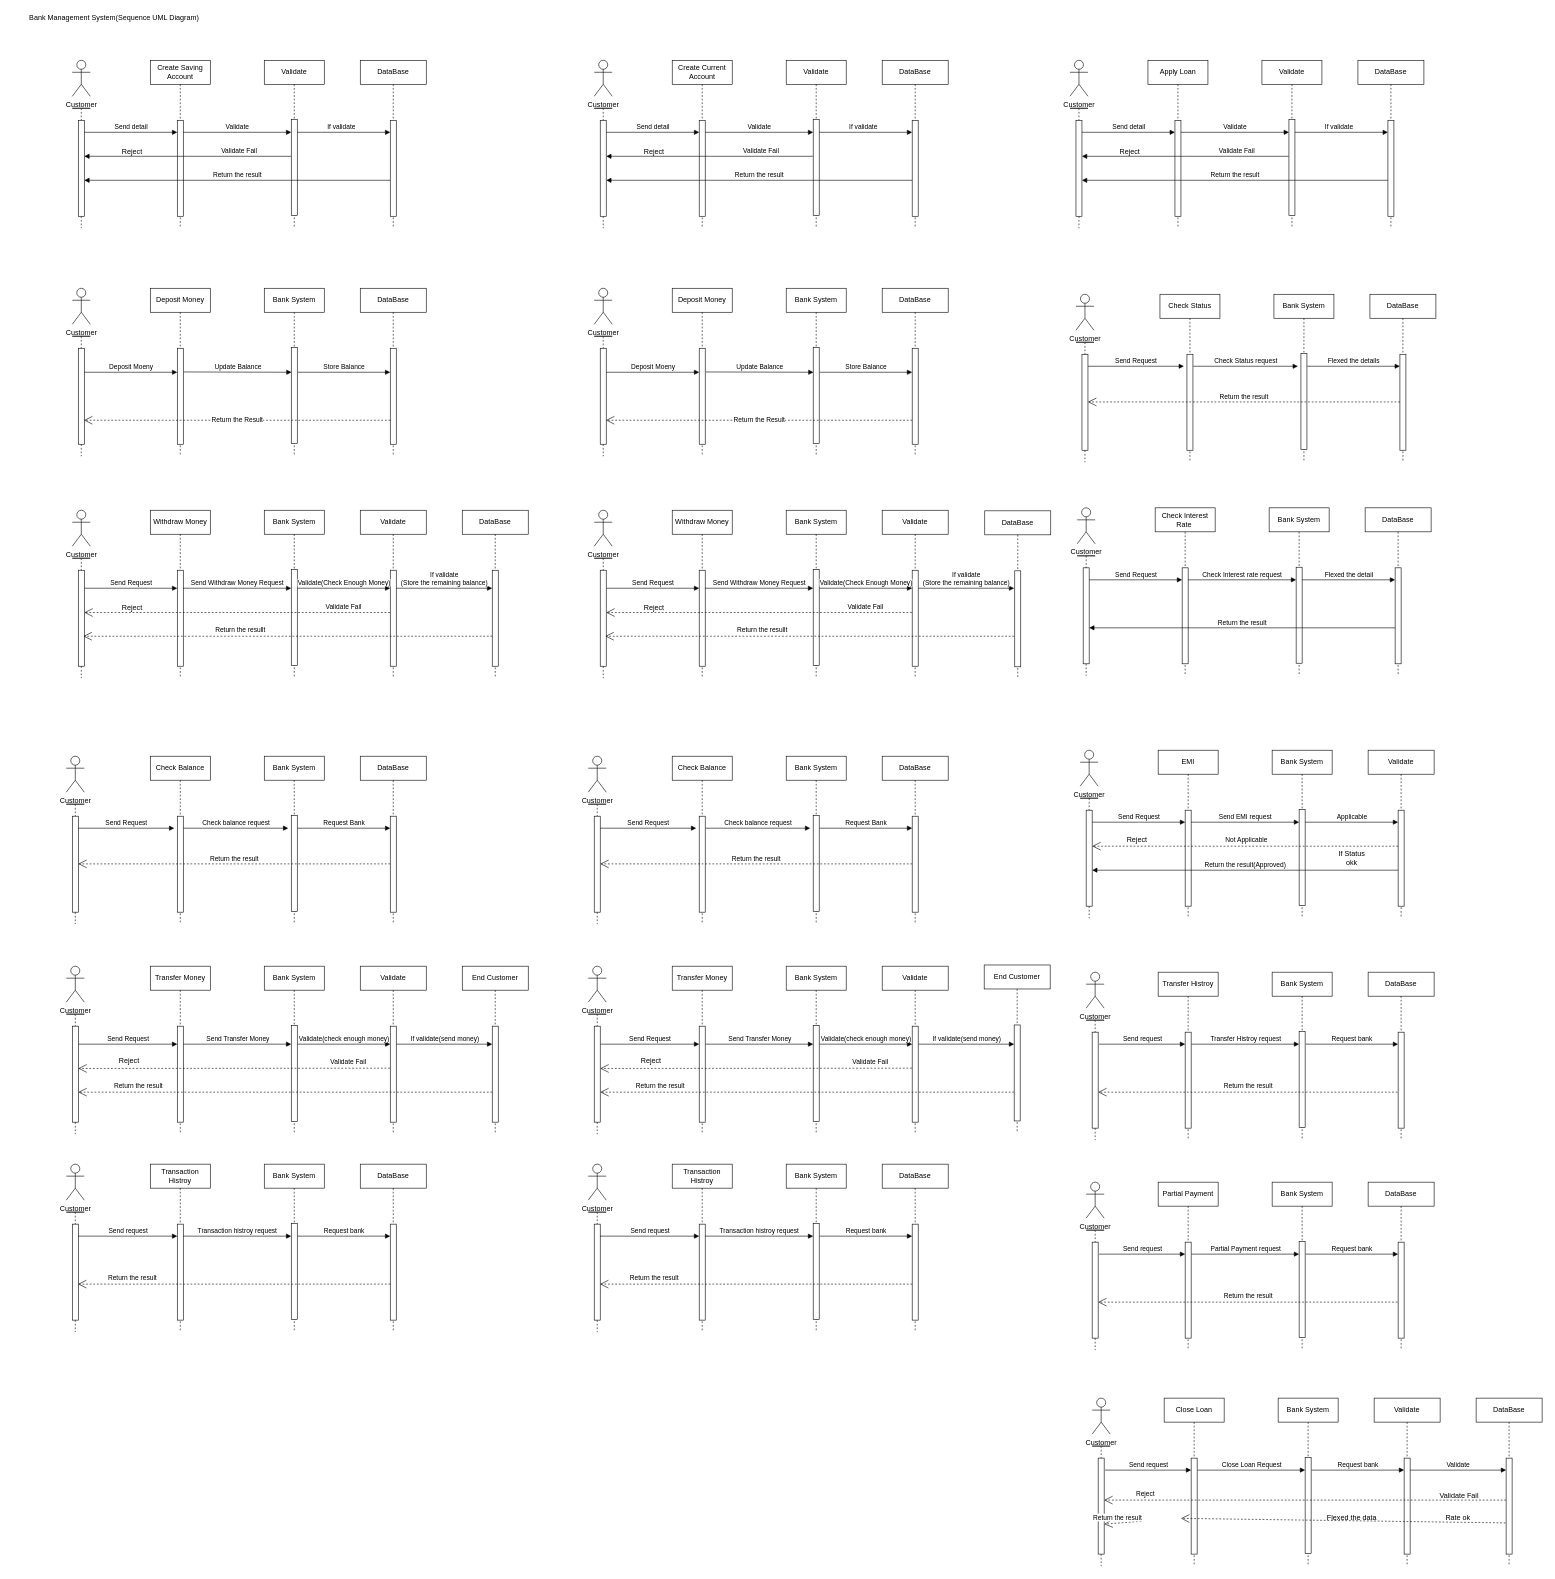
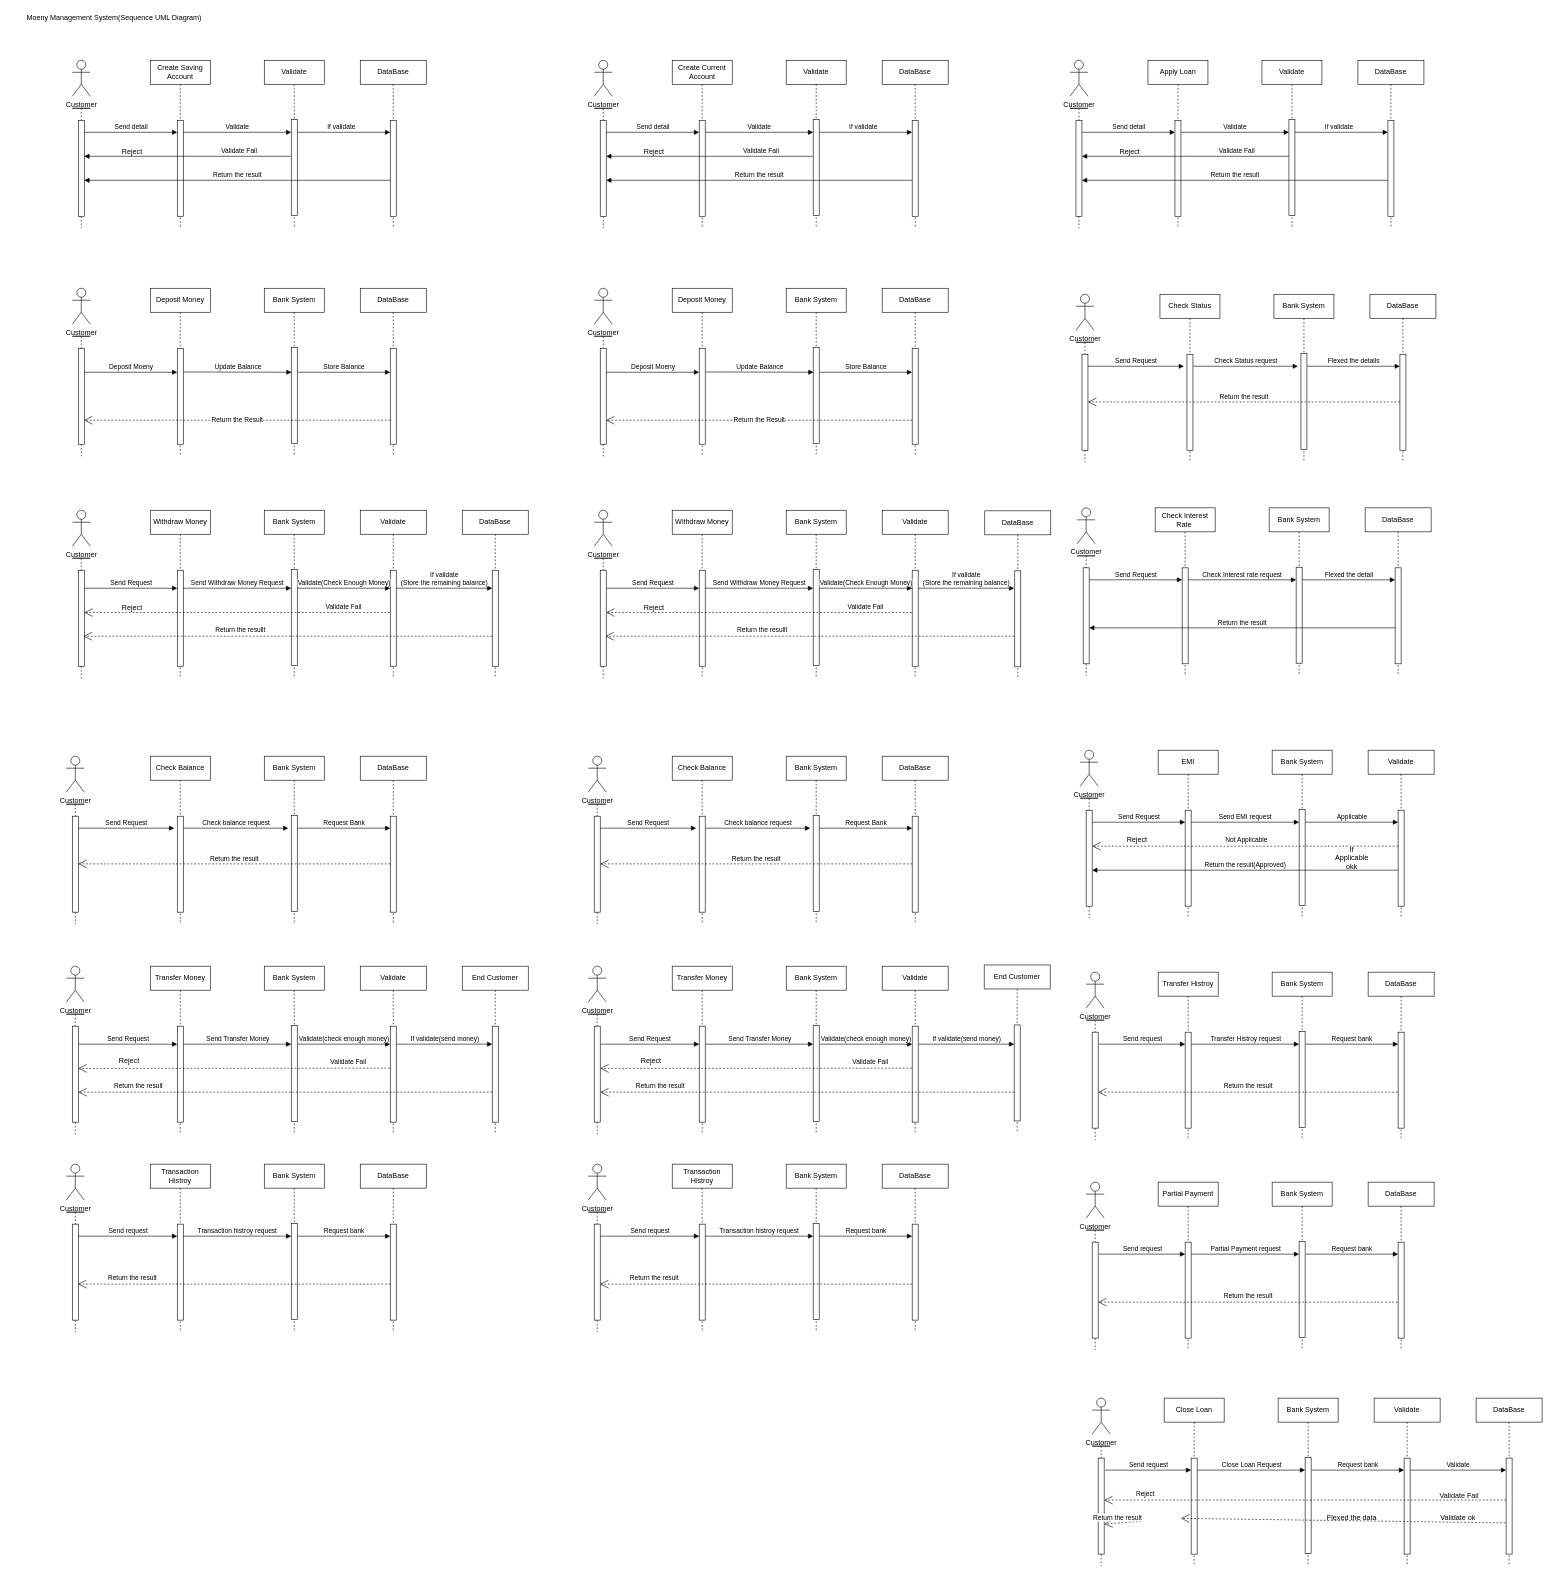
(114, 18) -> (114, 18)
(1352, 858) -> (1352, 858)
(1458, 1518) -> (1458, 1518)
